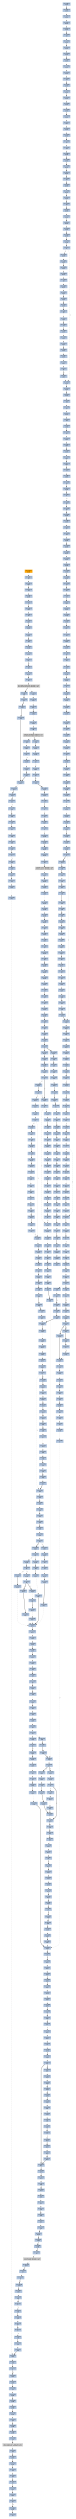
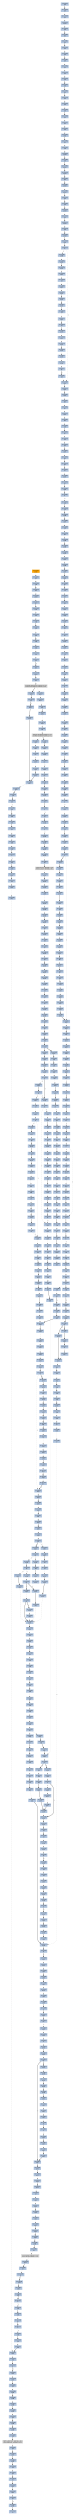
(38, 1611) -> (24, 1611)
